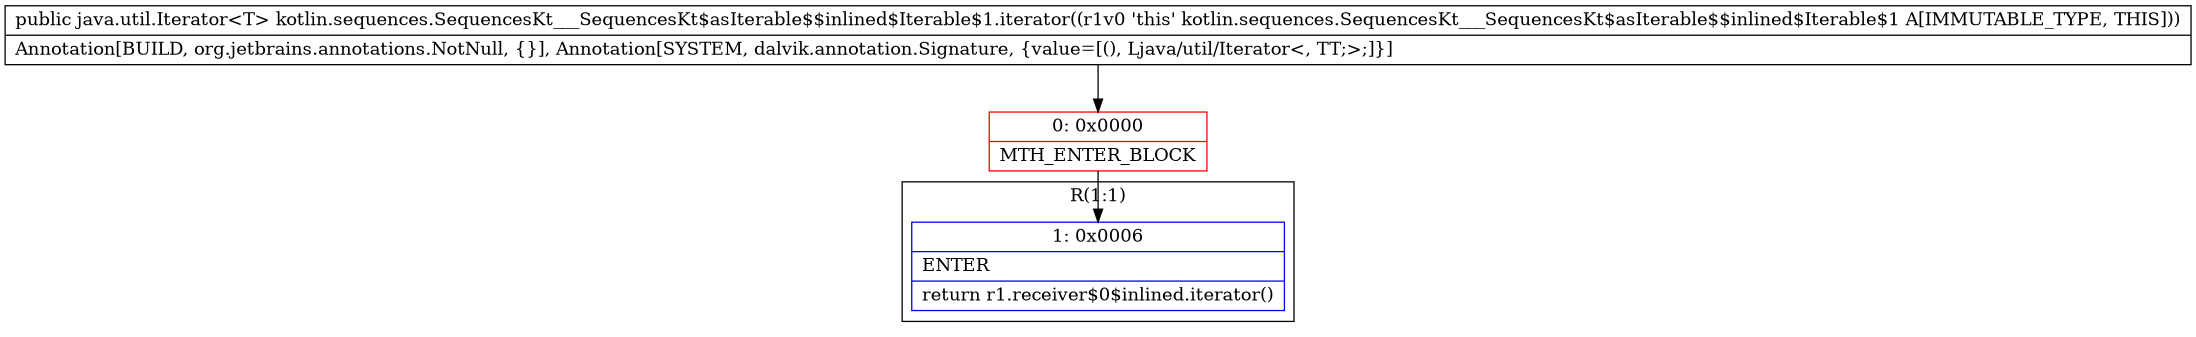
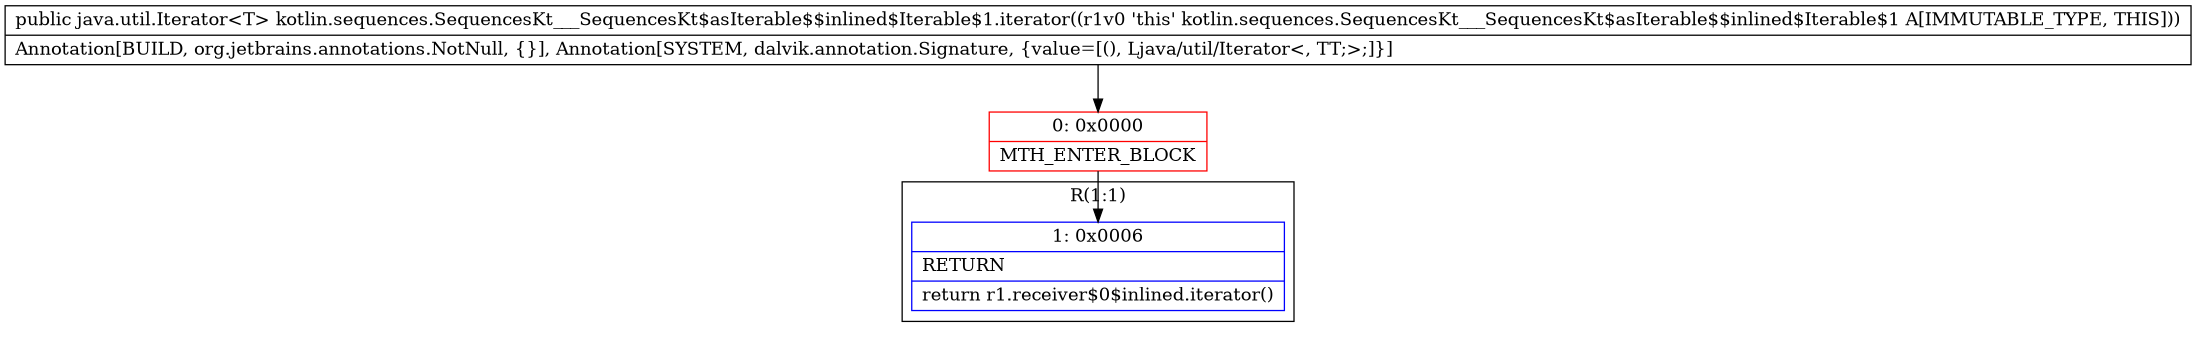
(956, 266) -> (964, 266)
